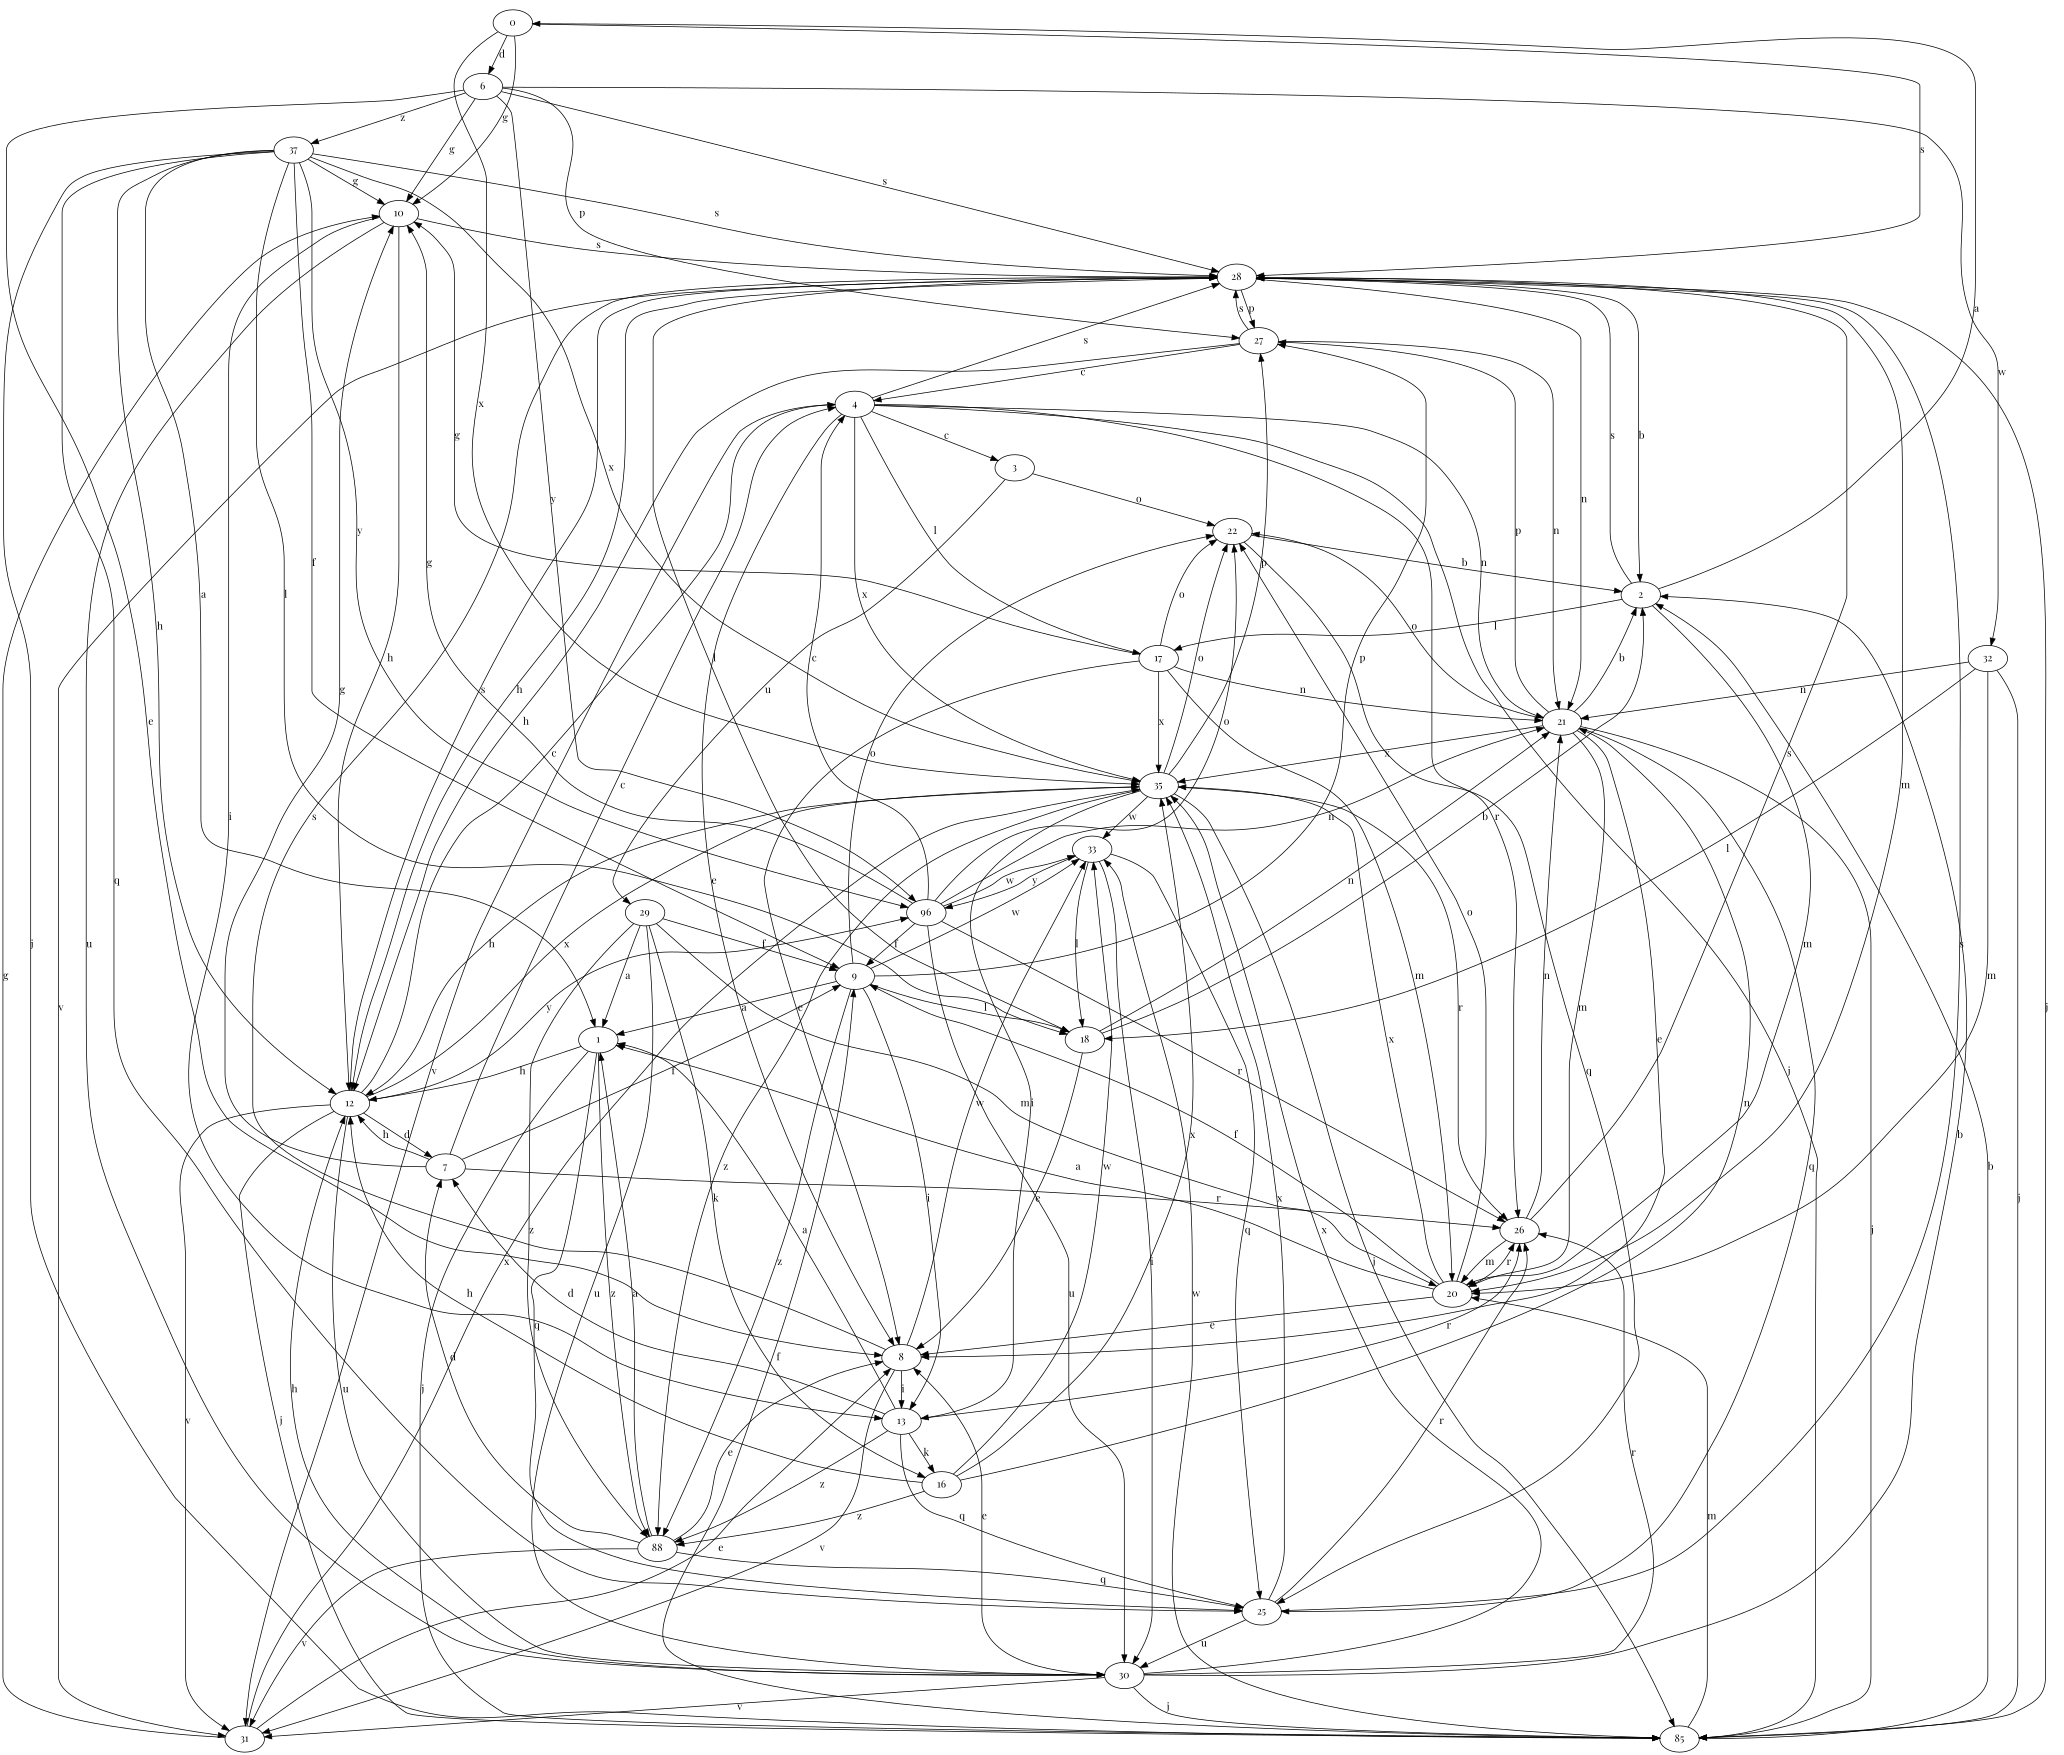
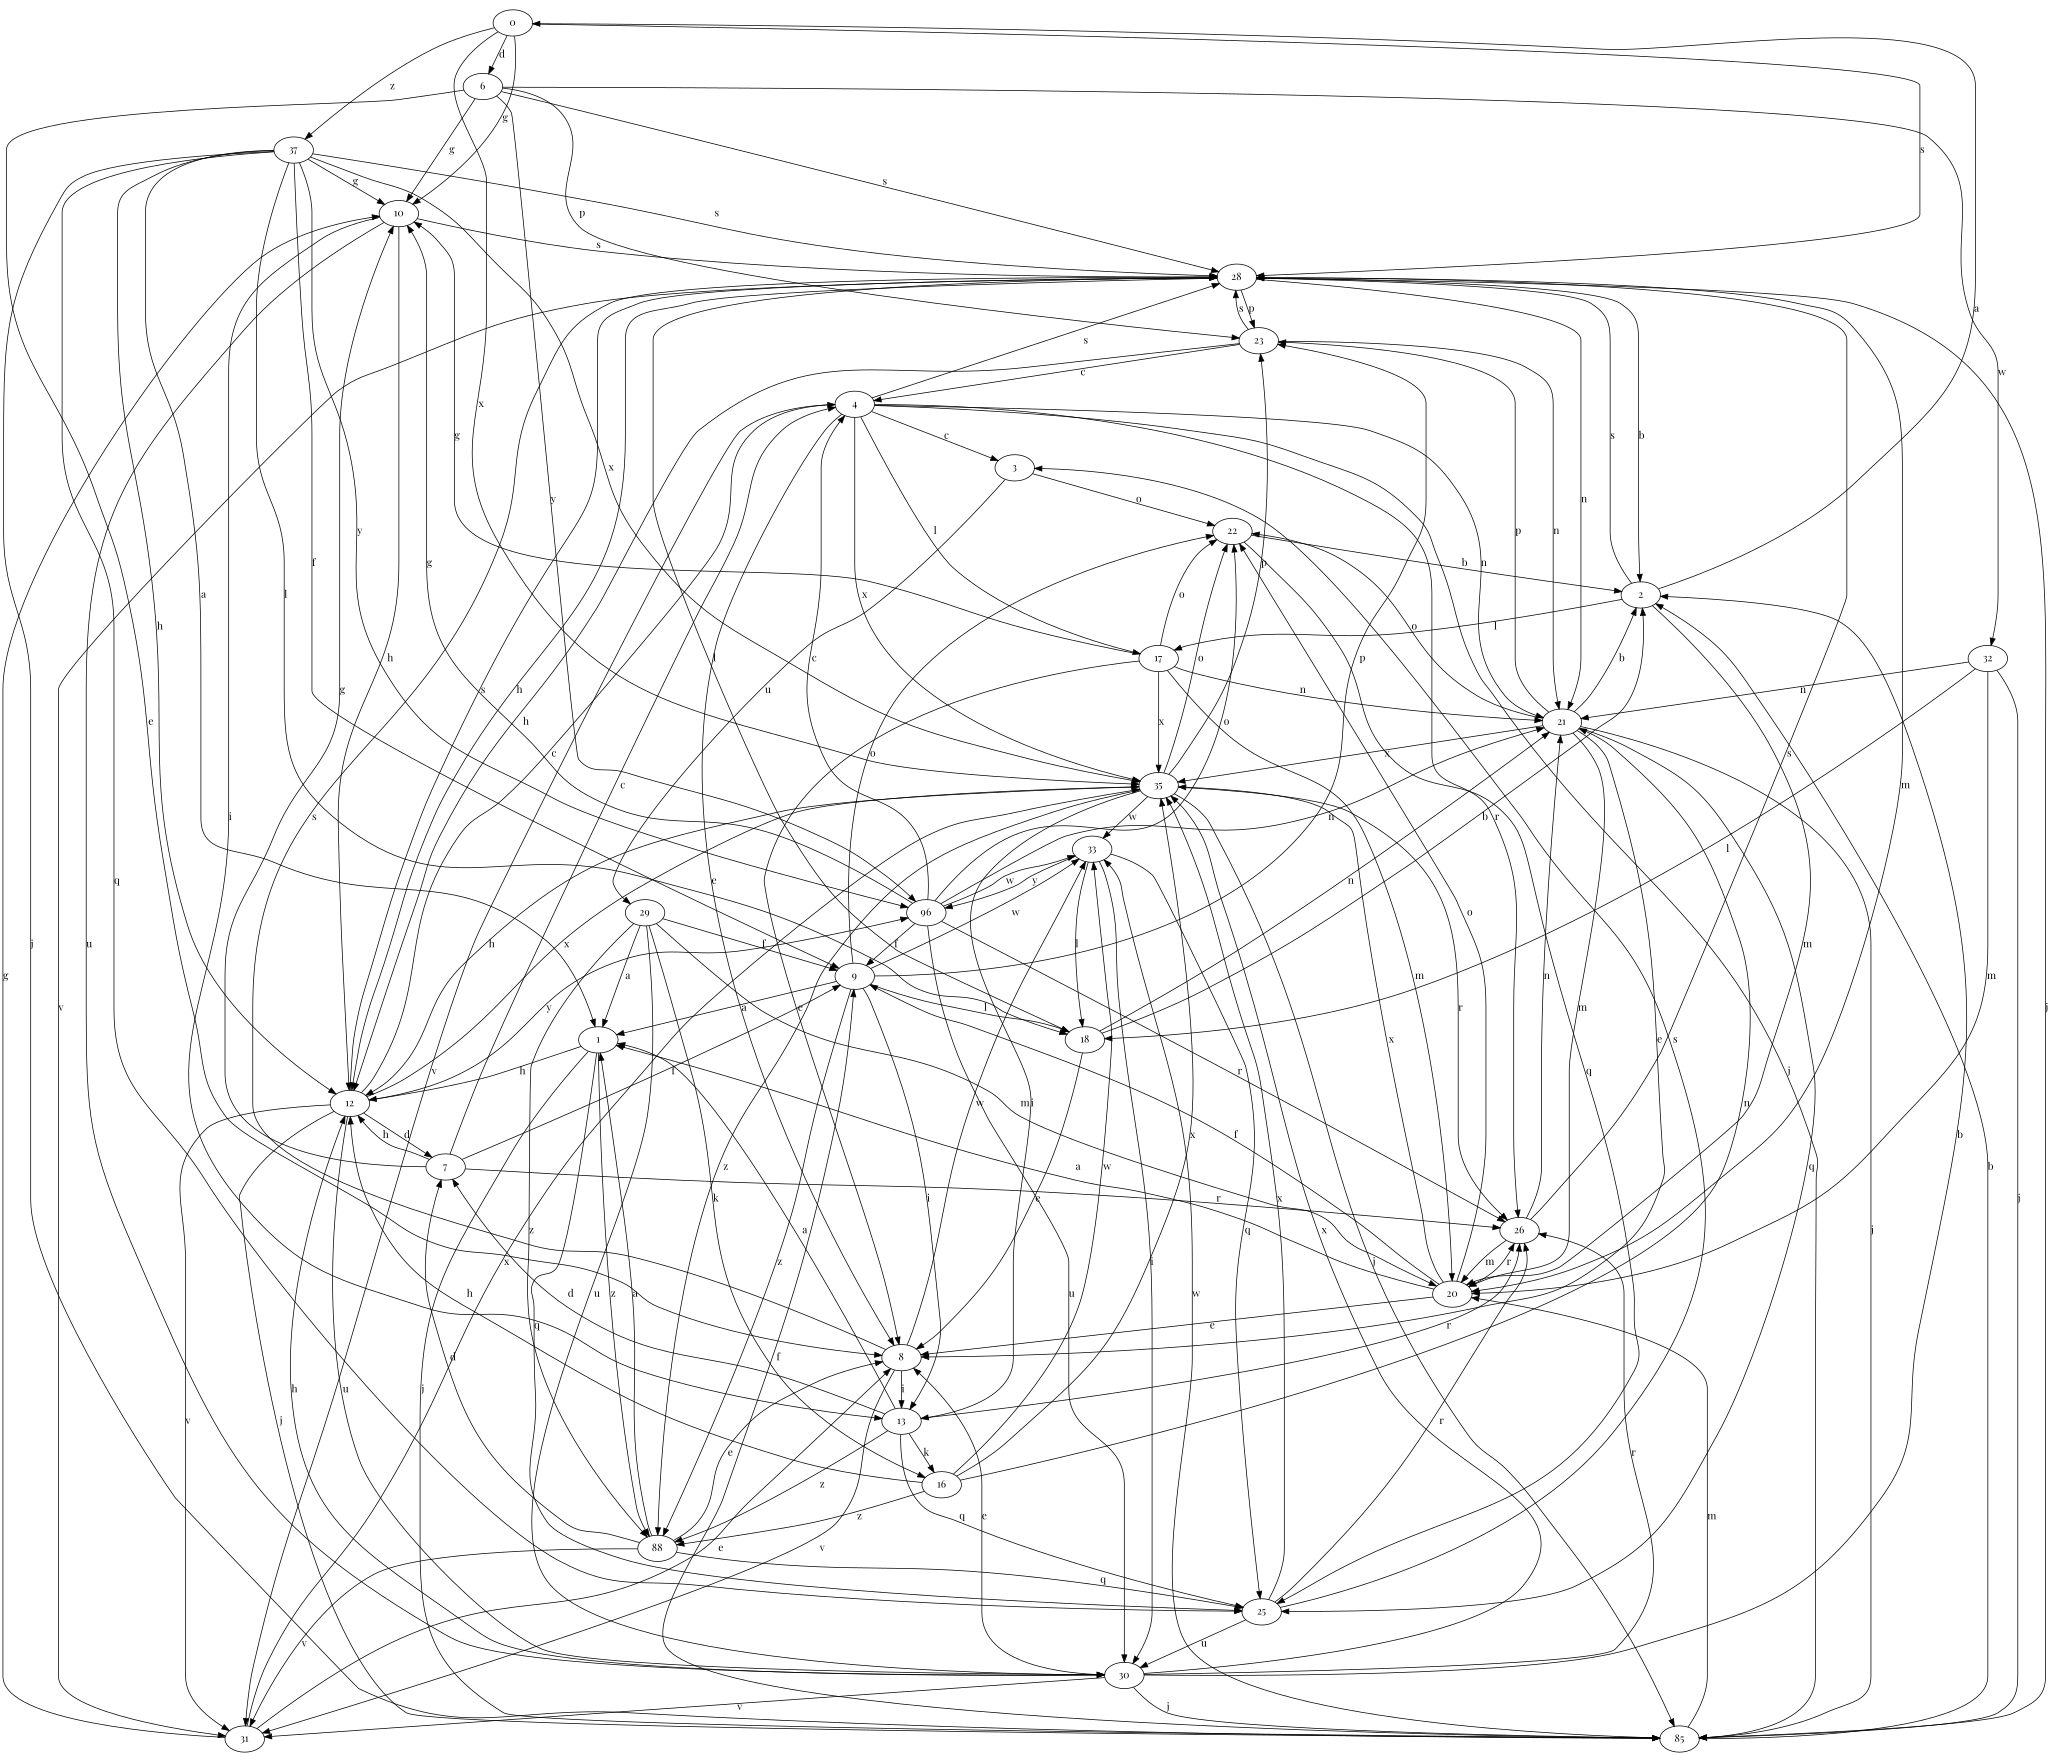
(392, 117) -> (396, 70)
(1259, 341) -> (1259, 341)
(1960, 872) -> (1633, 960)
